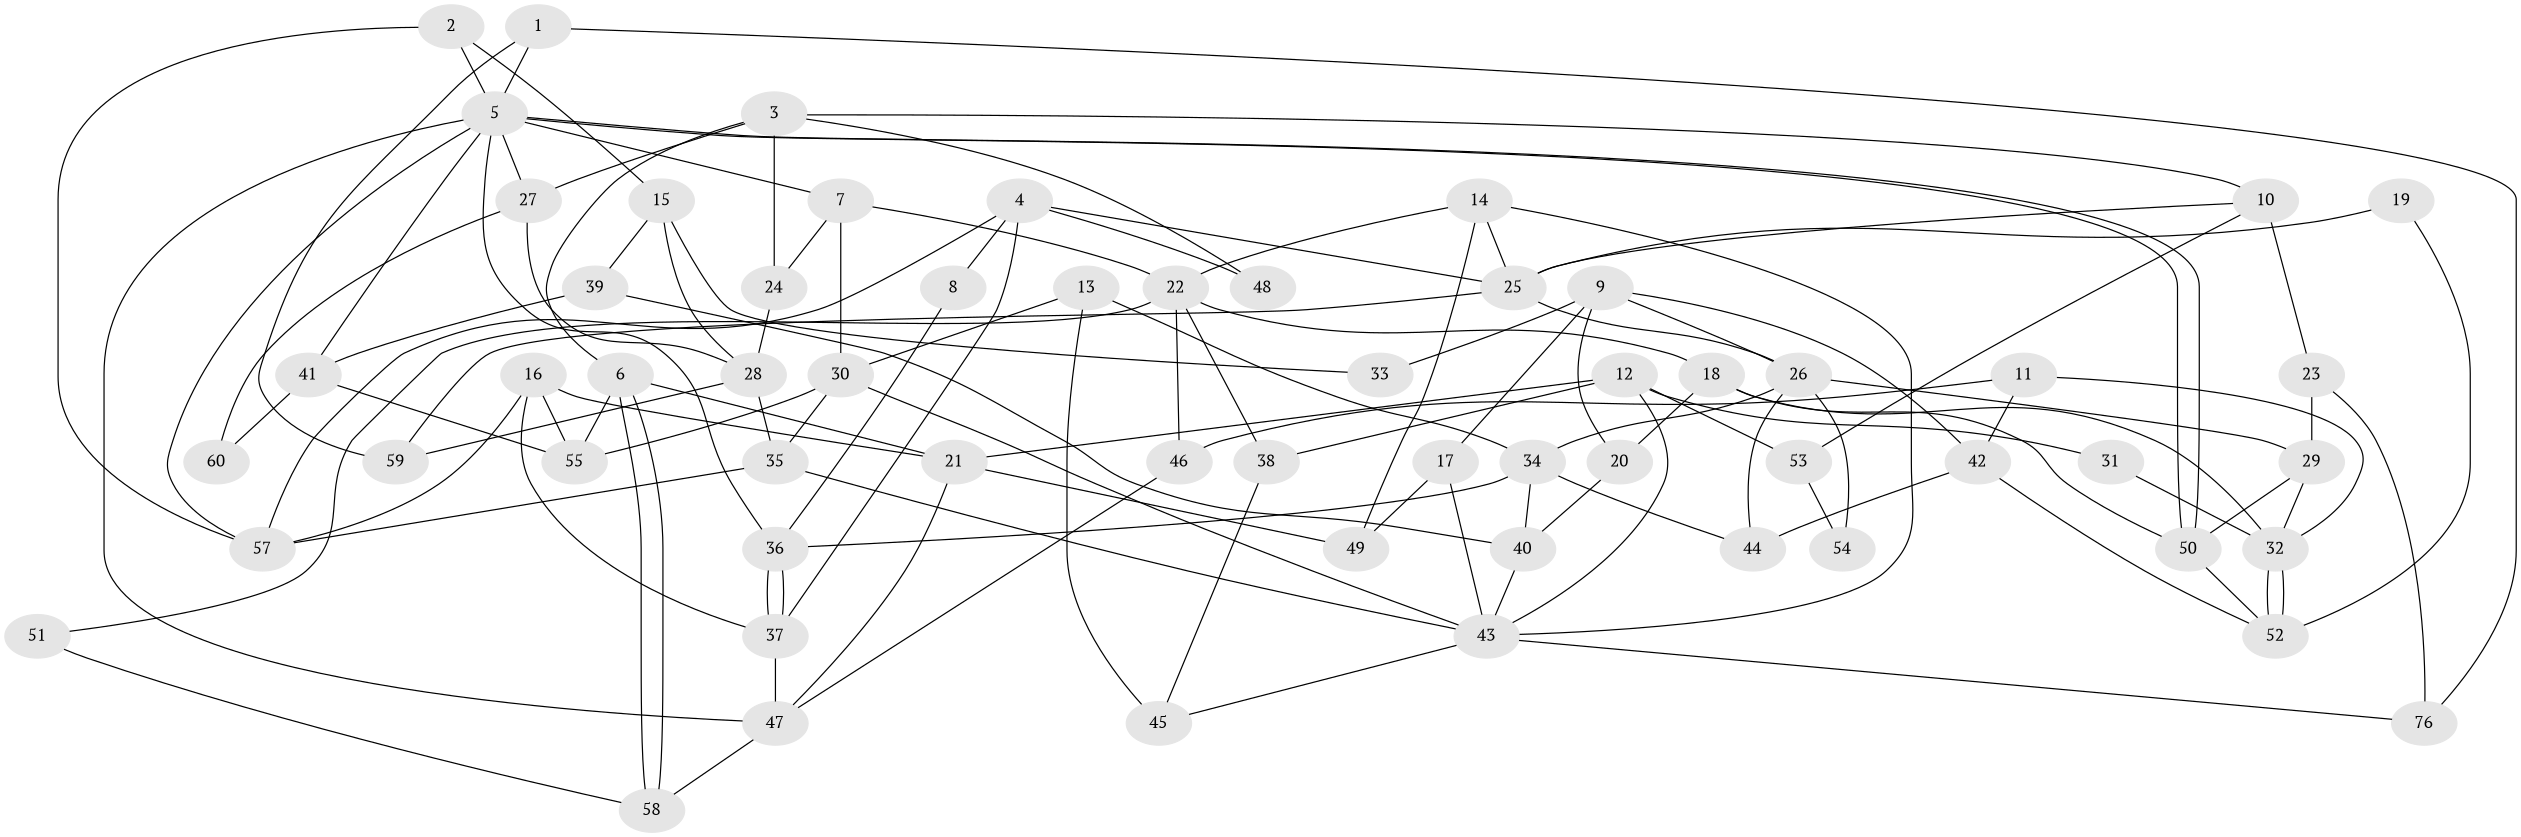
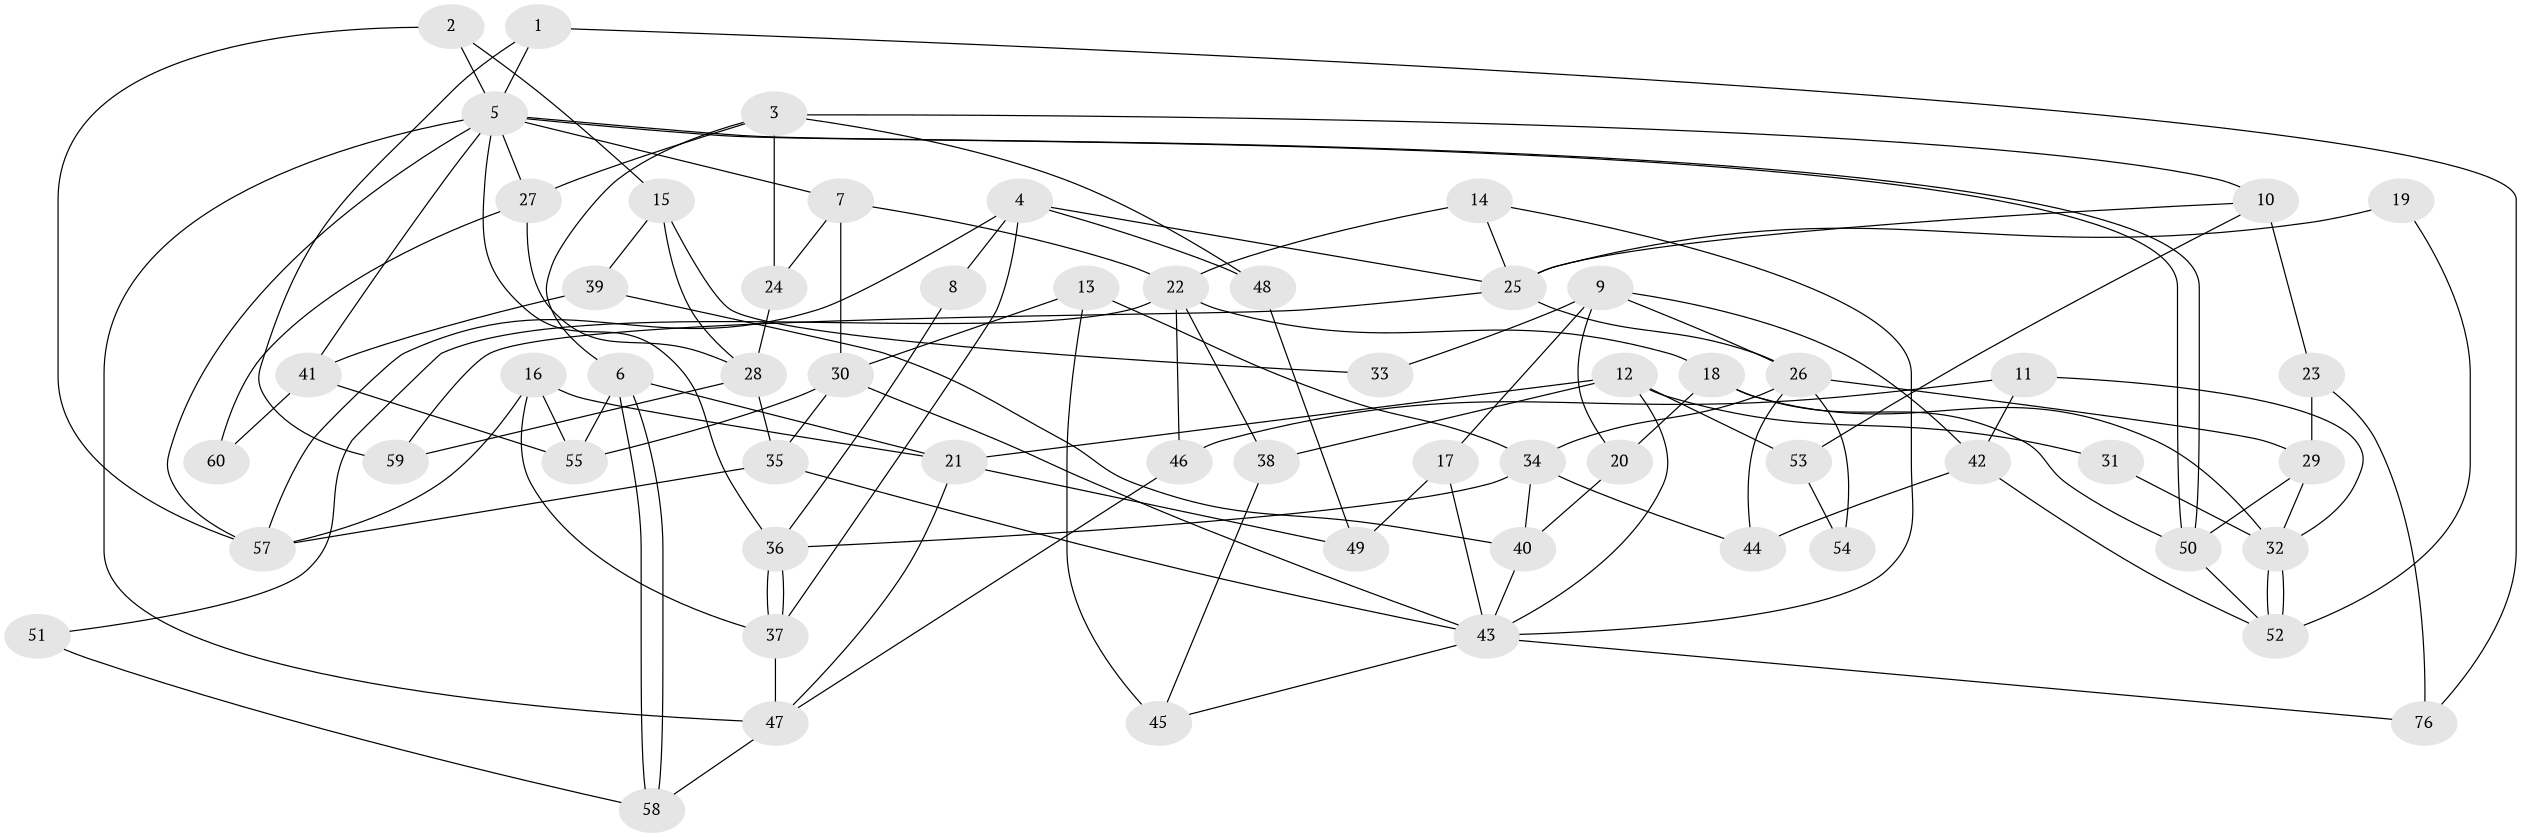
(1430, 379) -> (1306, 408)
